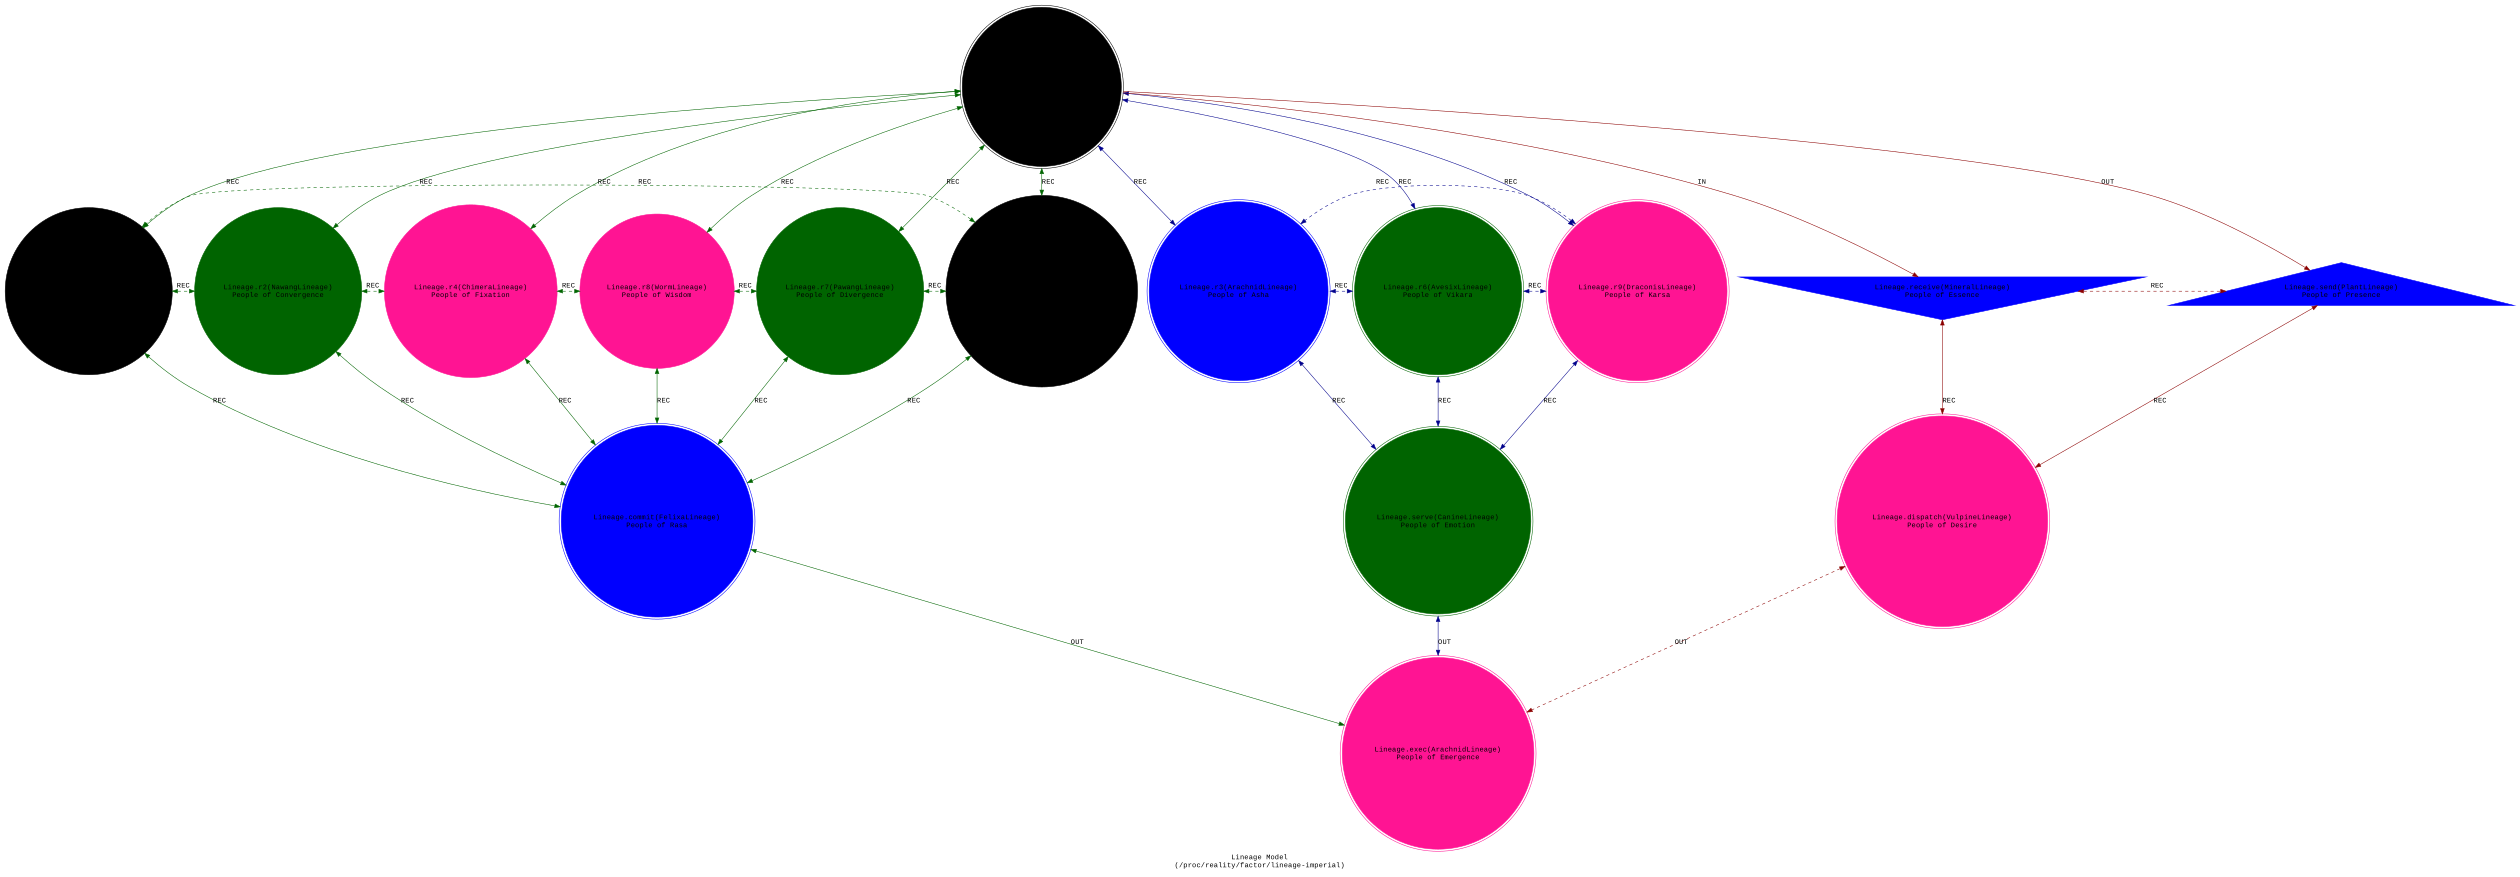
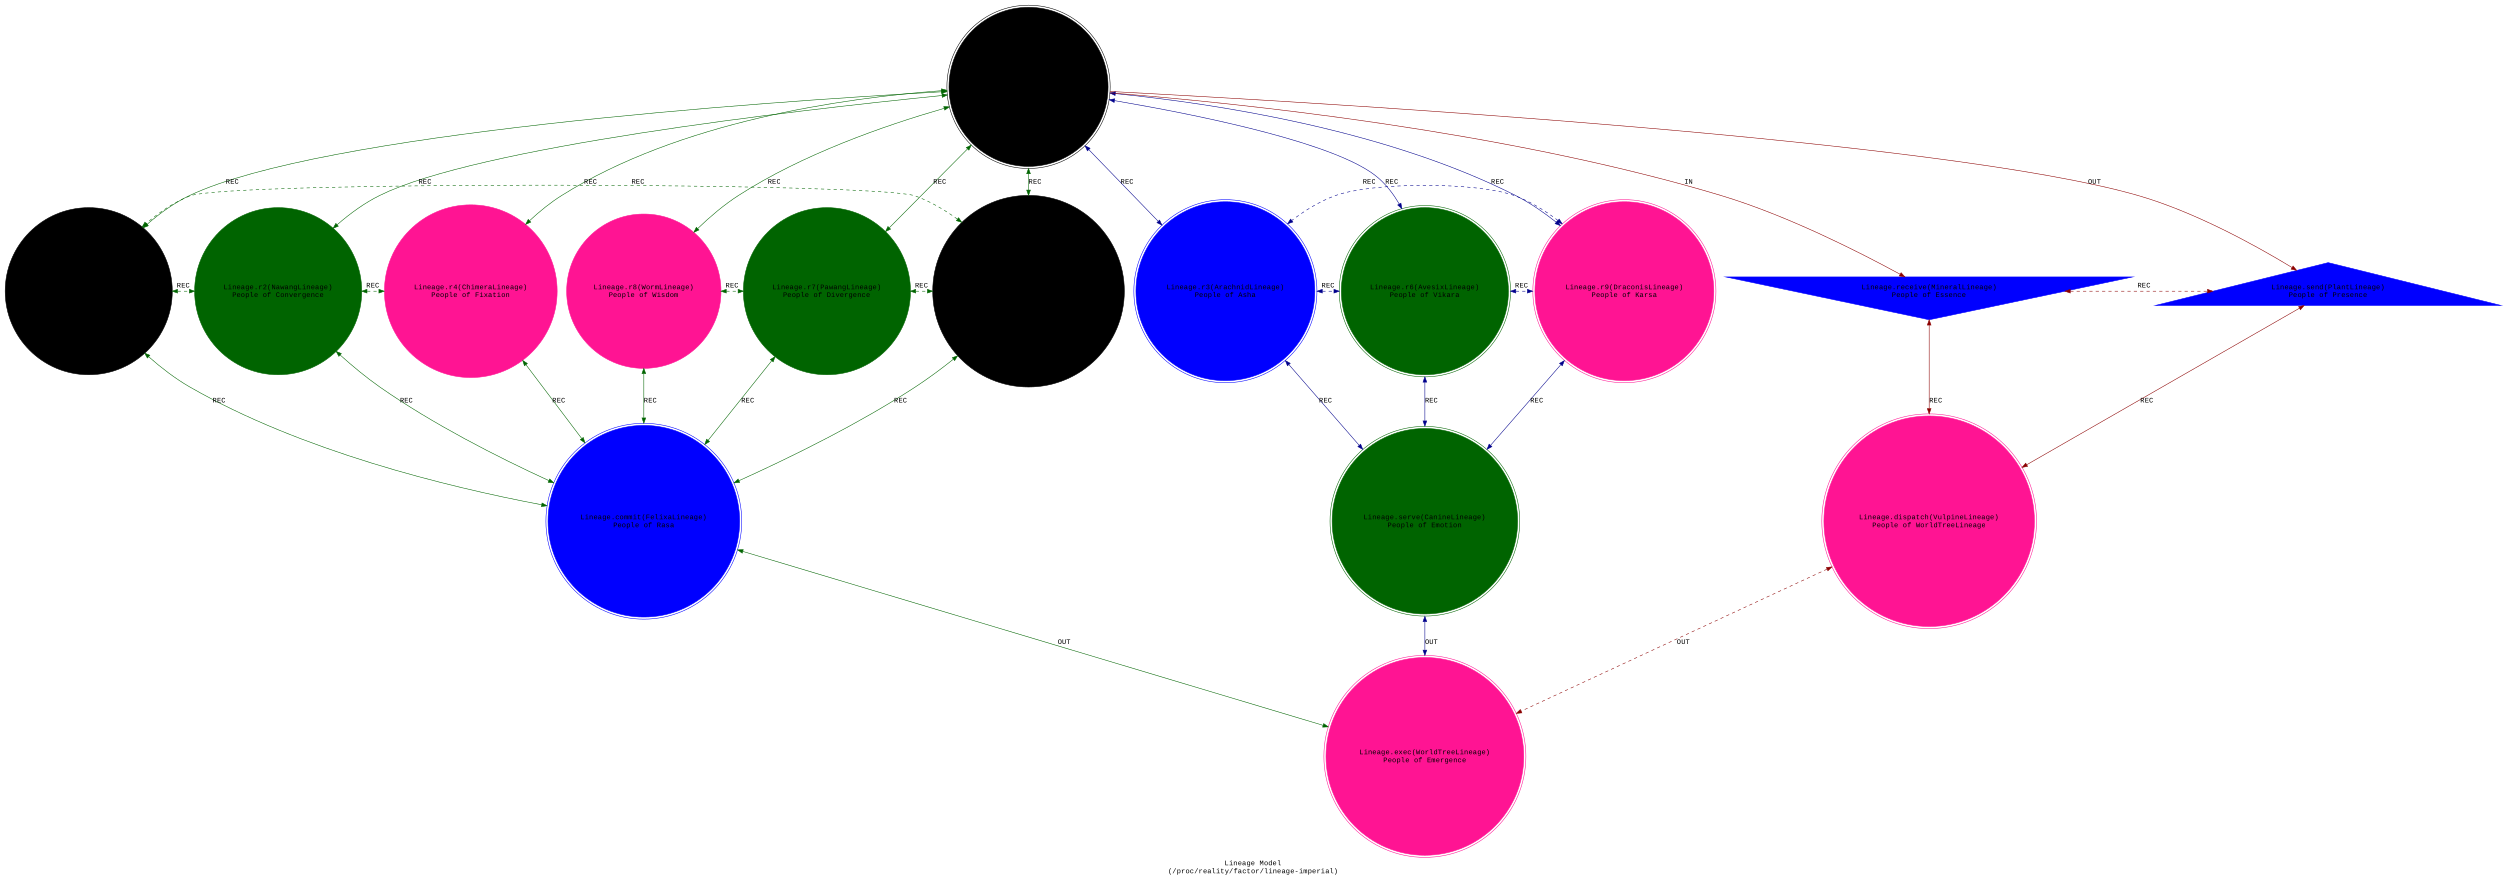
(569, 291) -> none
(1942, 521) -> (1929, 521)
(1438, 753) -> (1425, 756)
